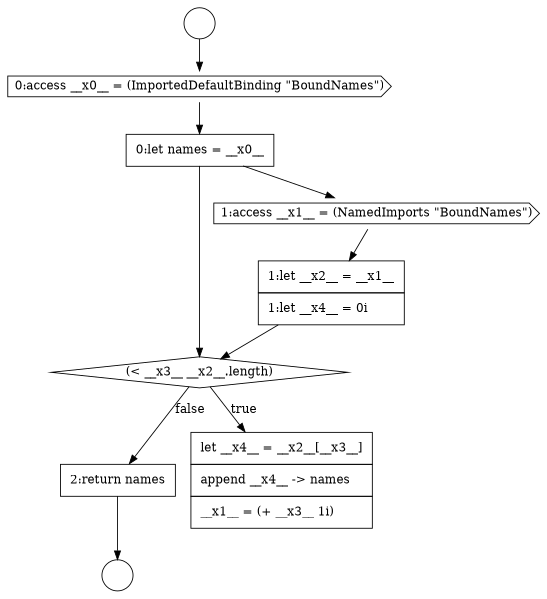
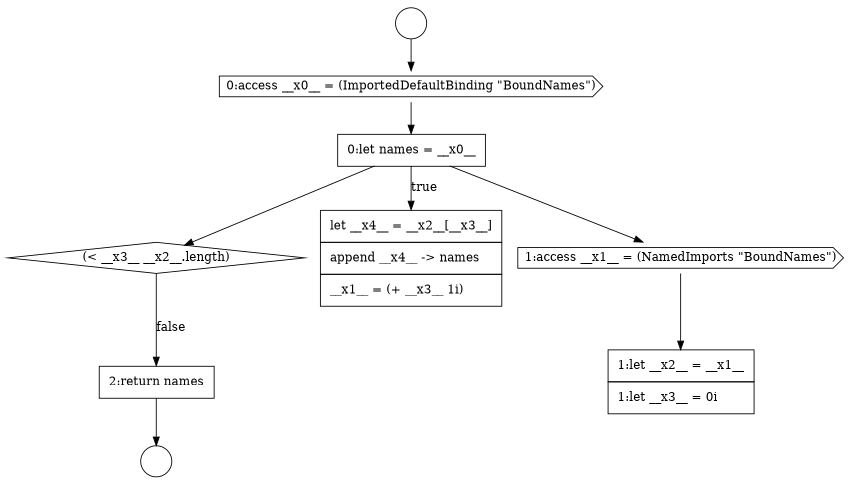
(318, 308) -> (668, 397)
(253, 340) -> none
(225, 406) -> (411, 183)
